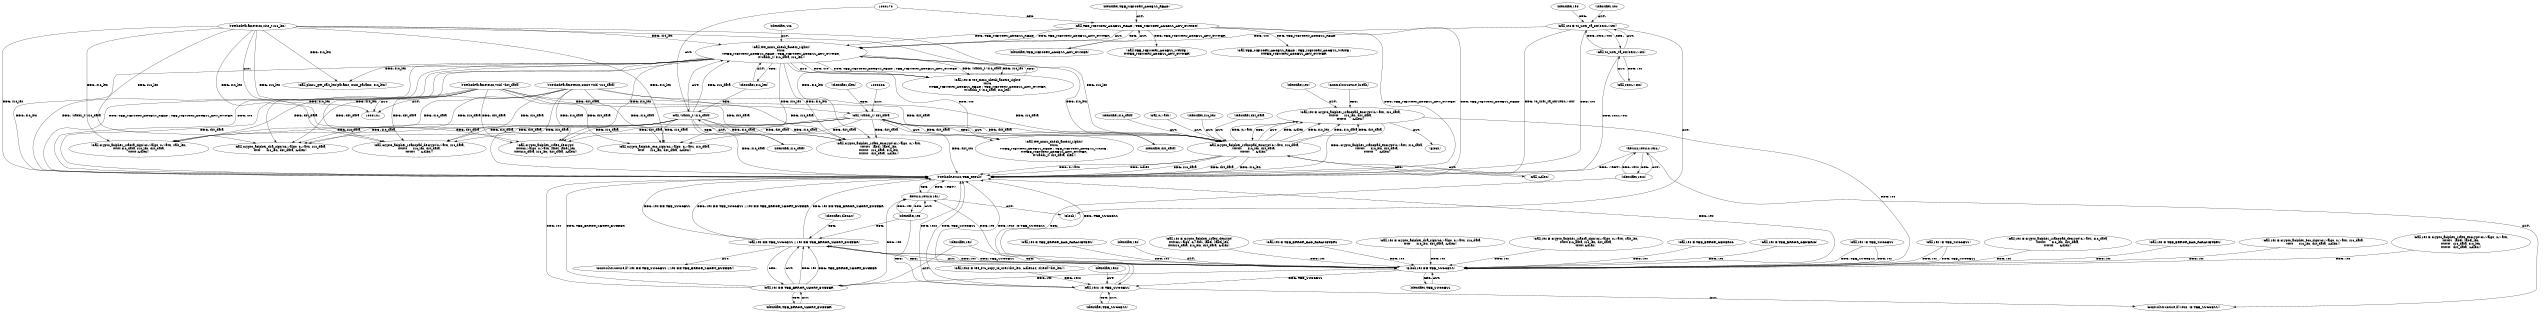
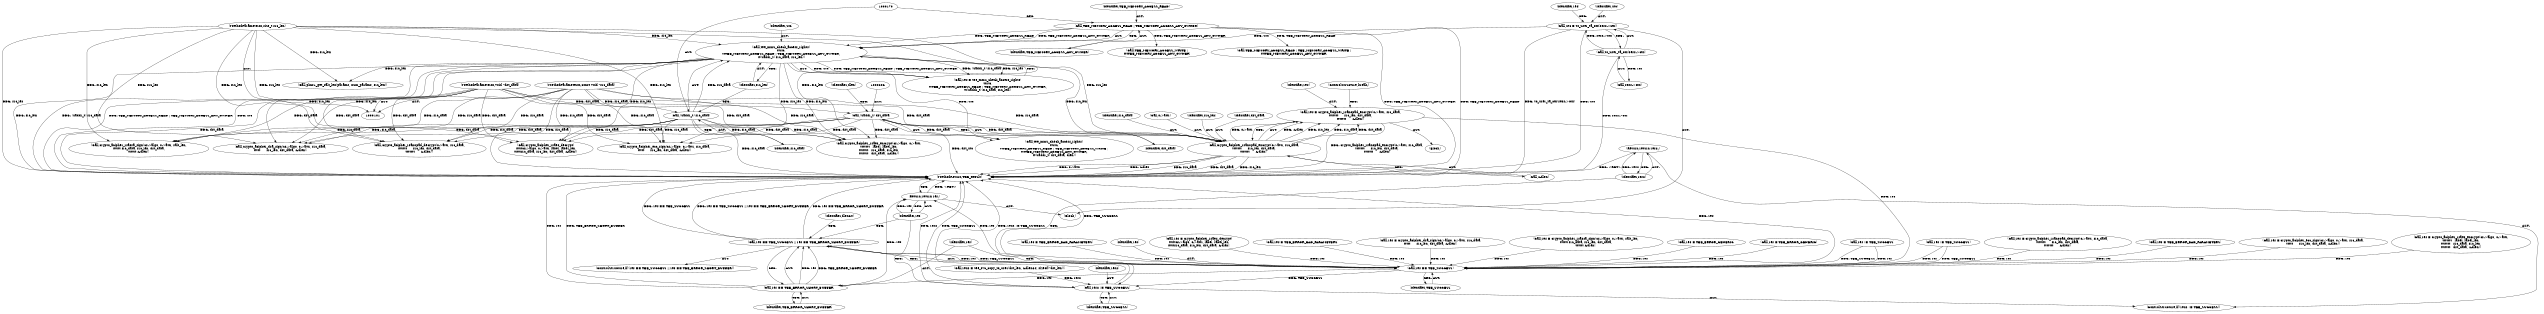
none -> (628, 107)
(1431, 269) -> (1431, 269)
